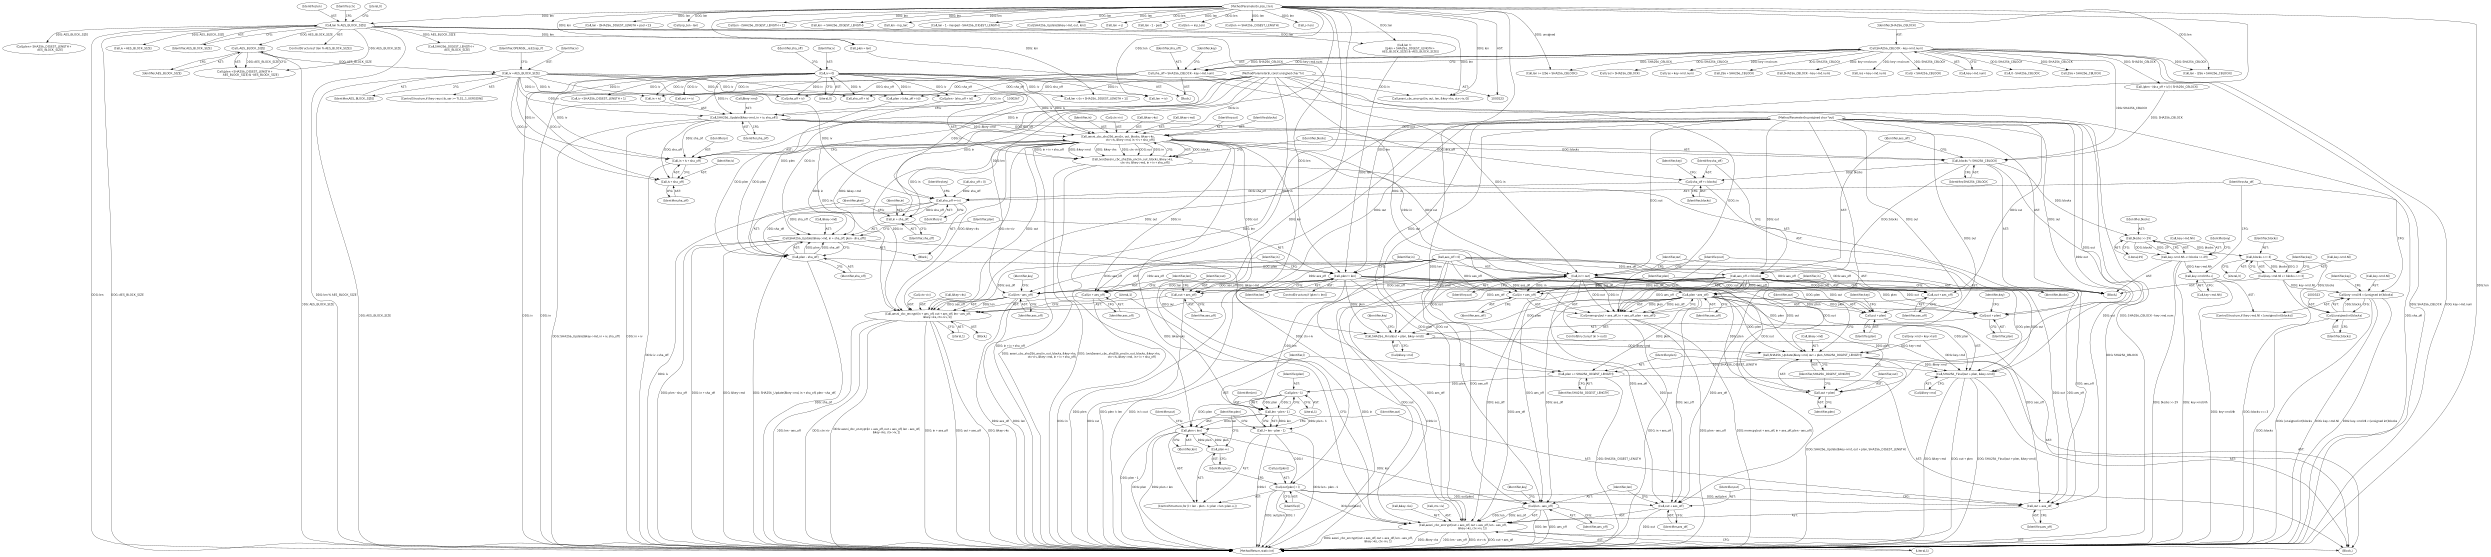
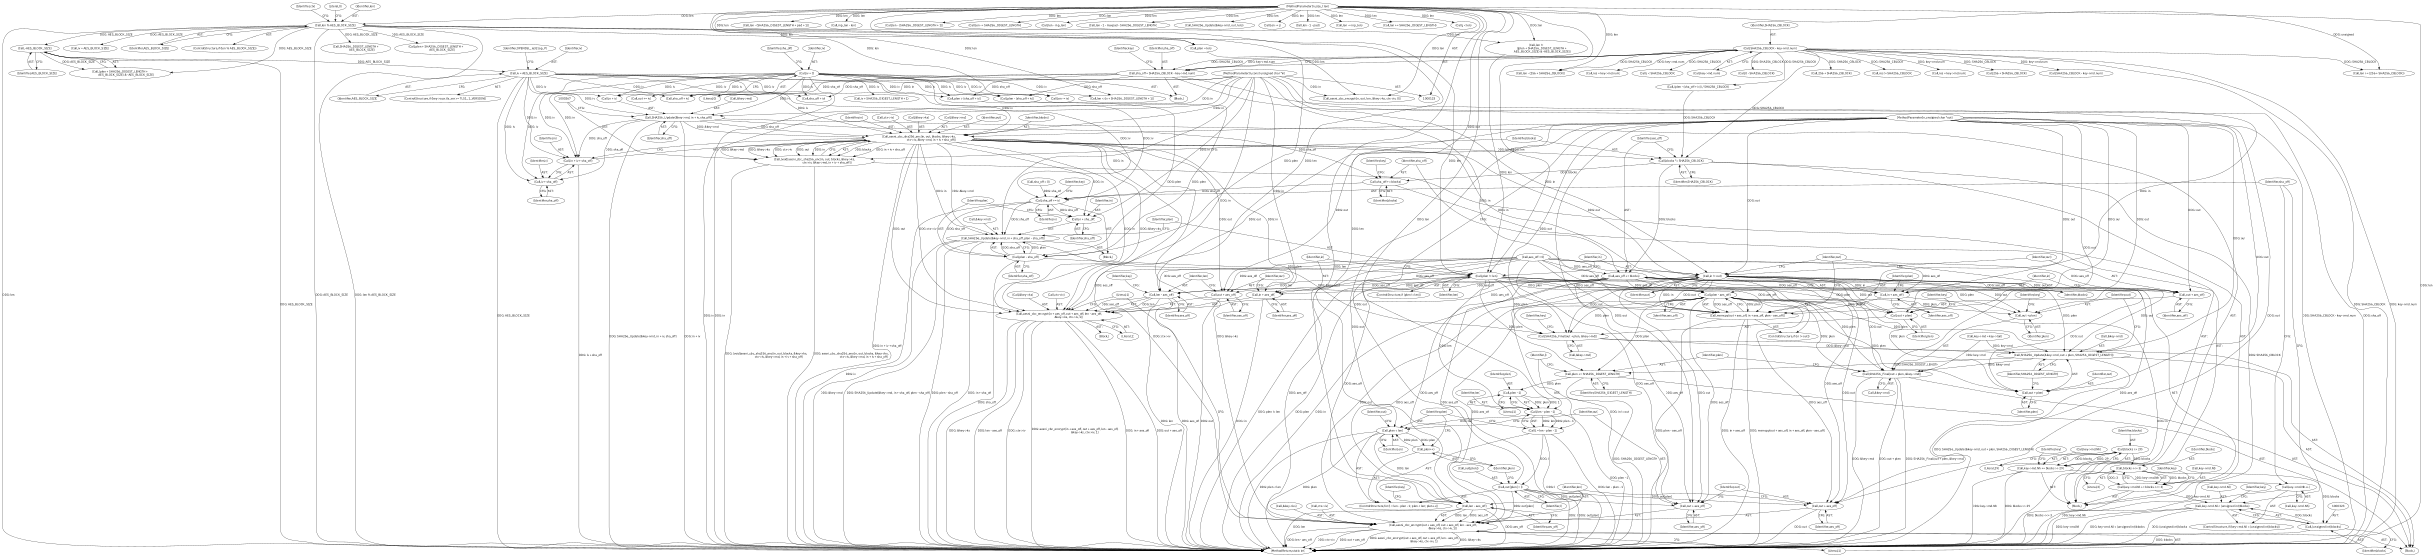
(2057, 206) -> none
(1228, 404) -> none
